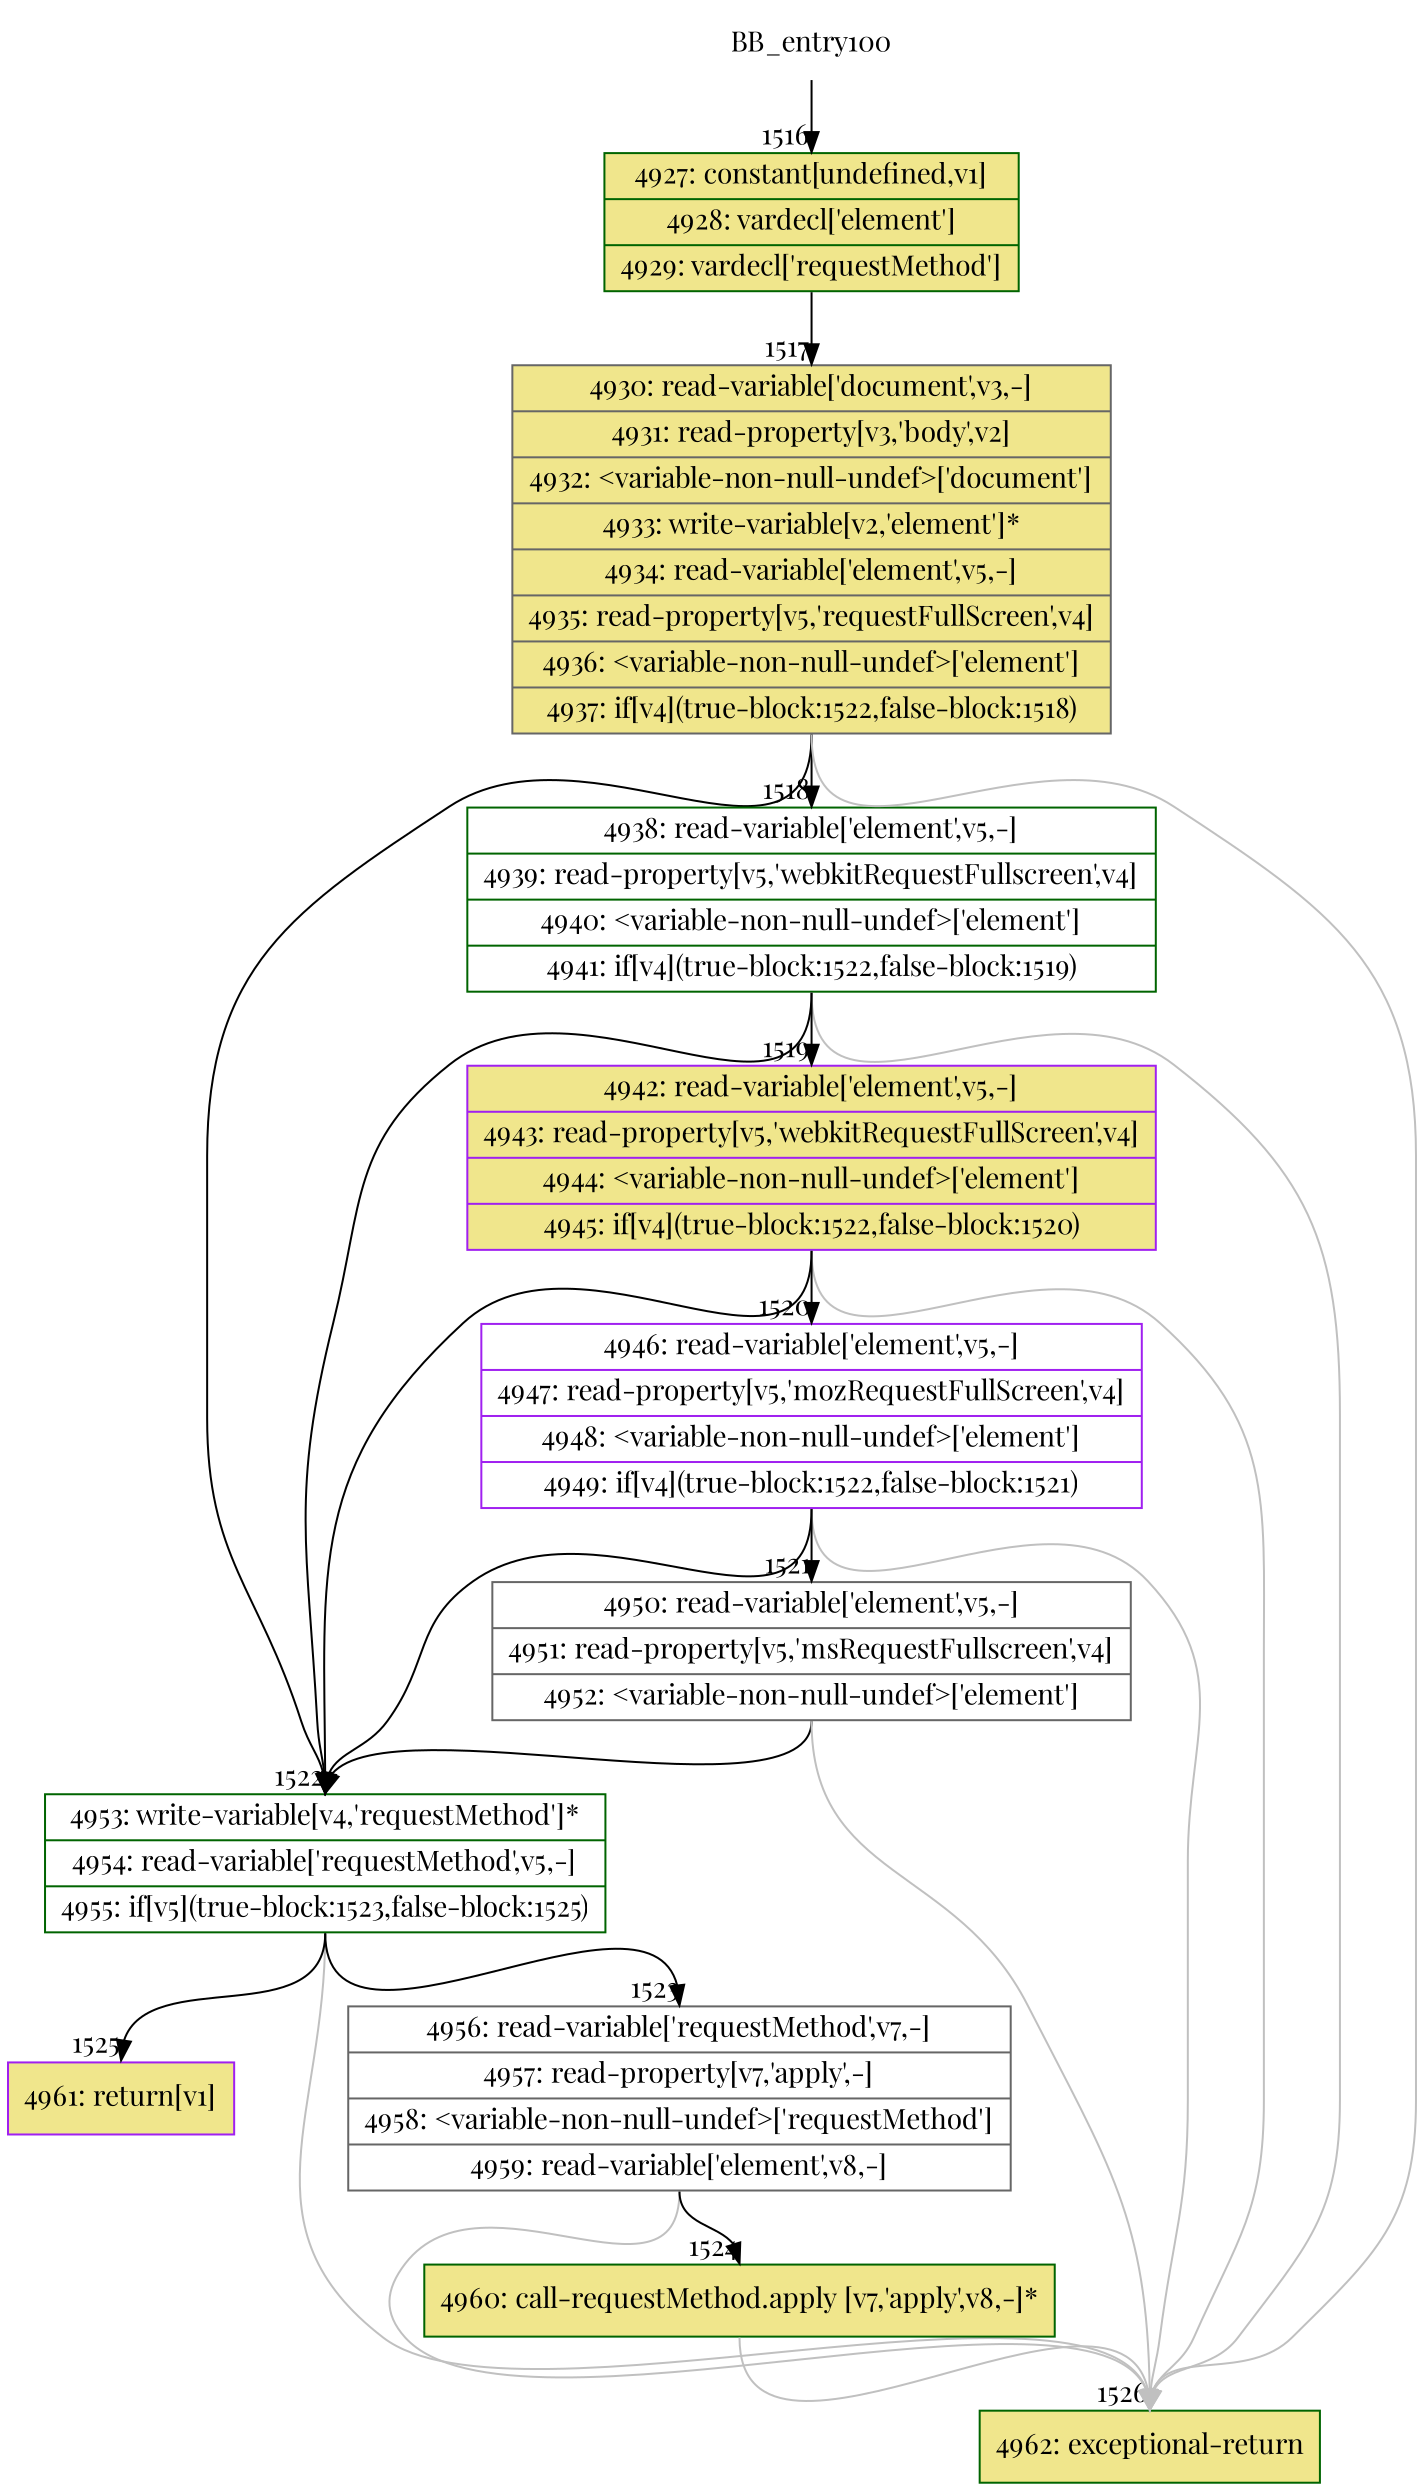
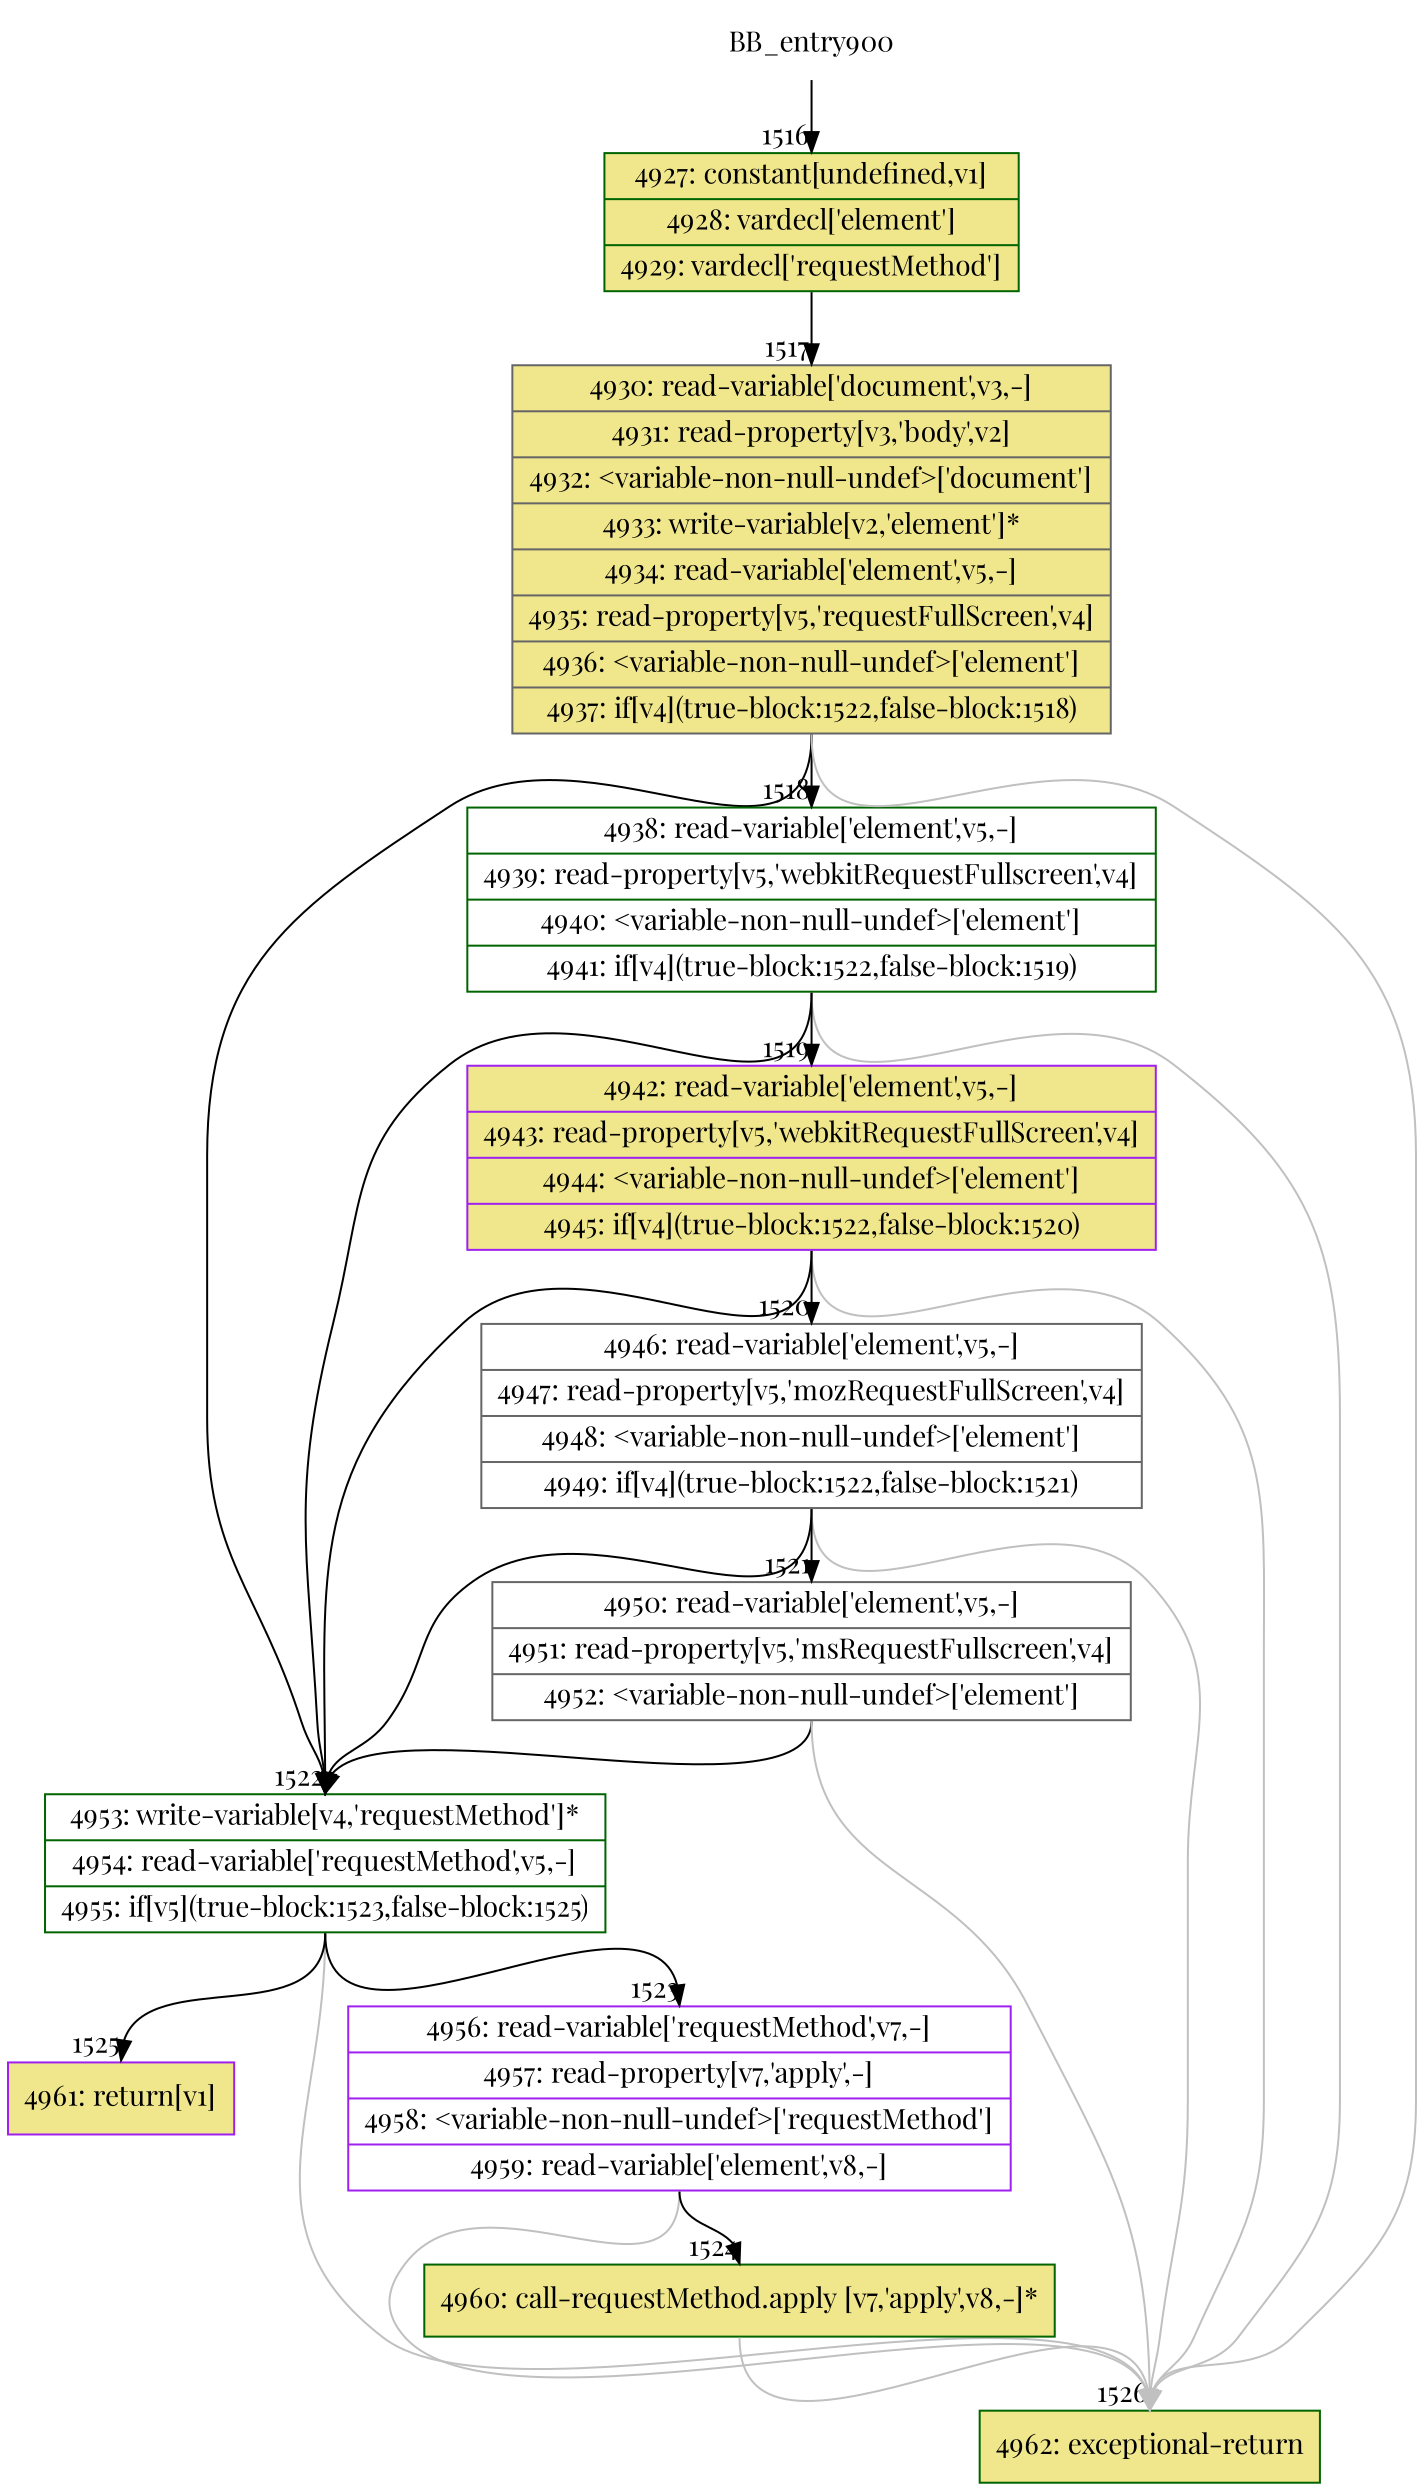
(812, 44) -> (812, 44)
(812, 1416) -> (812, 1416)
(679, 2098) -> (679, 2098)
